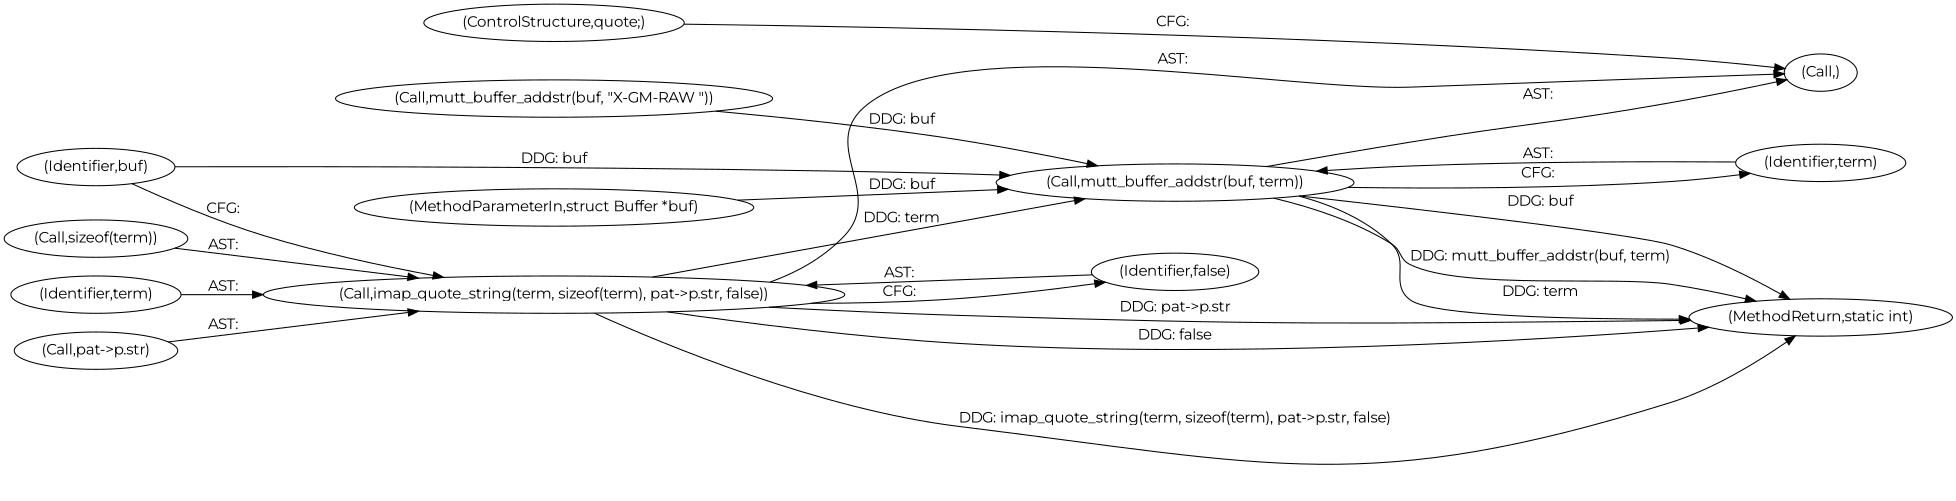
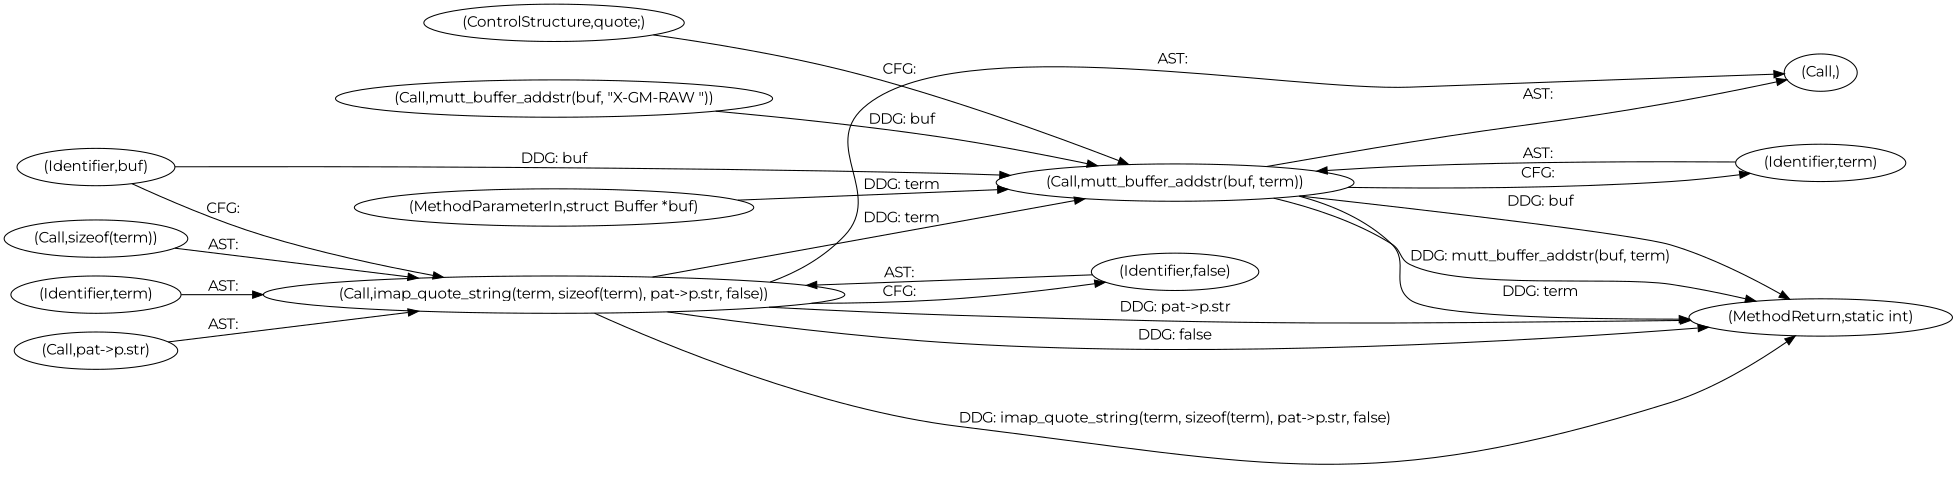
(1230, 37) -> (890, 83)
(902, 185) -> (902, 185)
